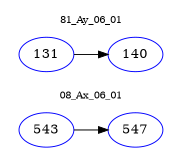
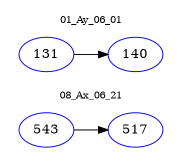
(91, 21) -> (91, 21)
(91, 96) -> (91, 96)
(135, 130) -> (135, 130)
